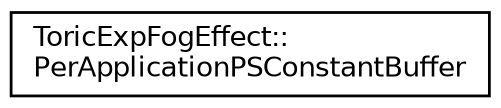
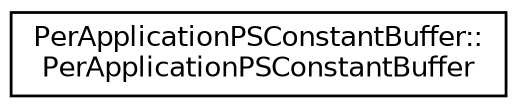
(250, 54) -> (259, 54)
